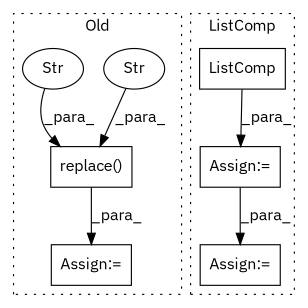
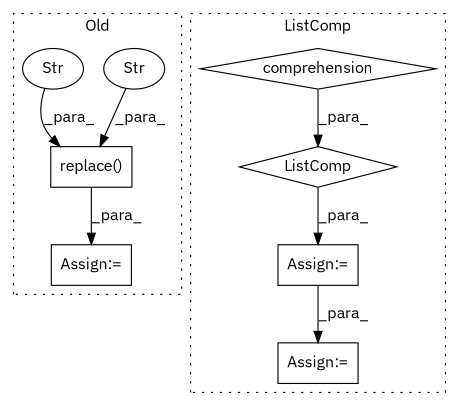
(242, 69) -> (318, 167)
none -> (318, 69)
